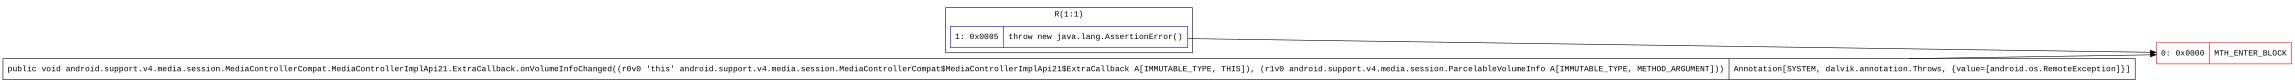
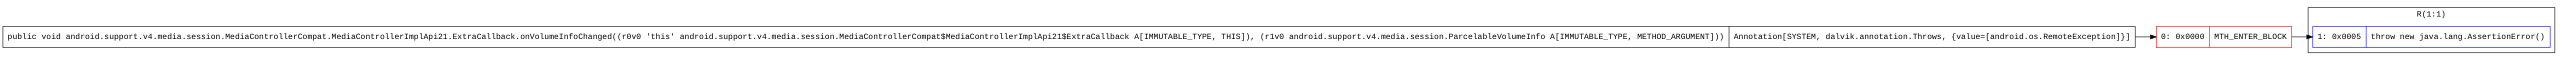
(1669, 45) -> (2299, 37)
